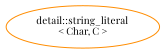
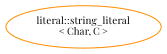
(83, 27) -> (84, 27)
